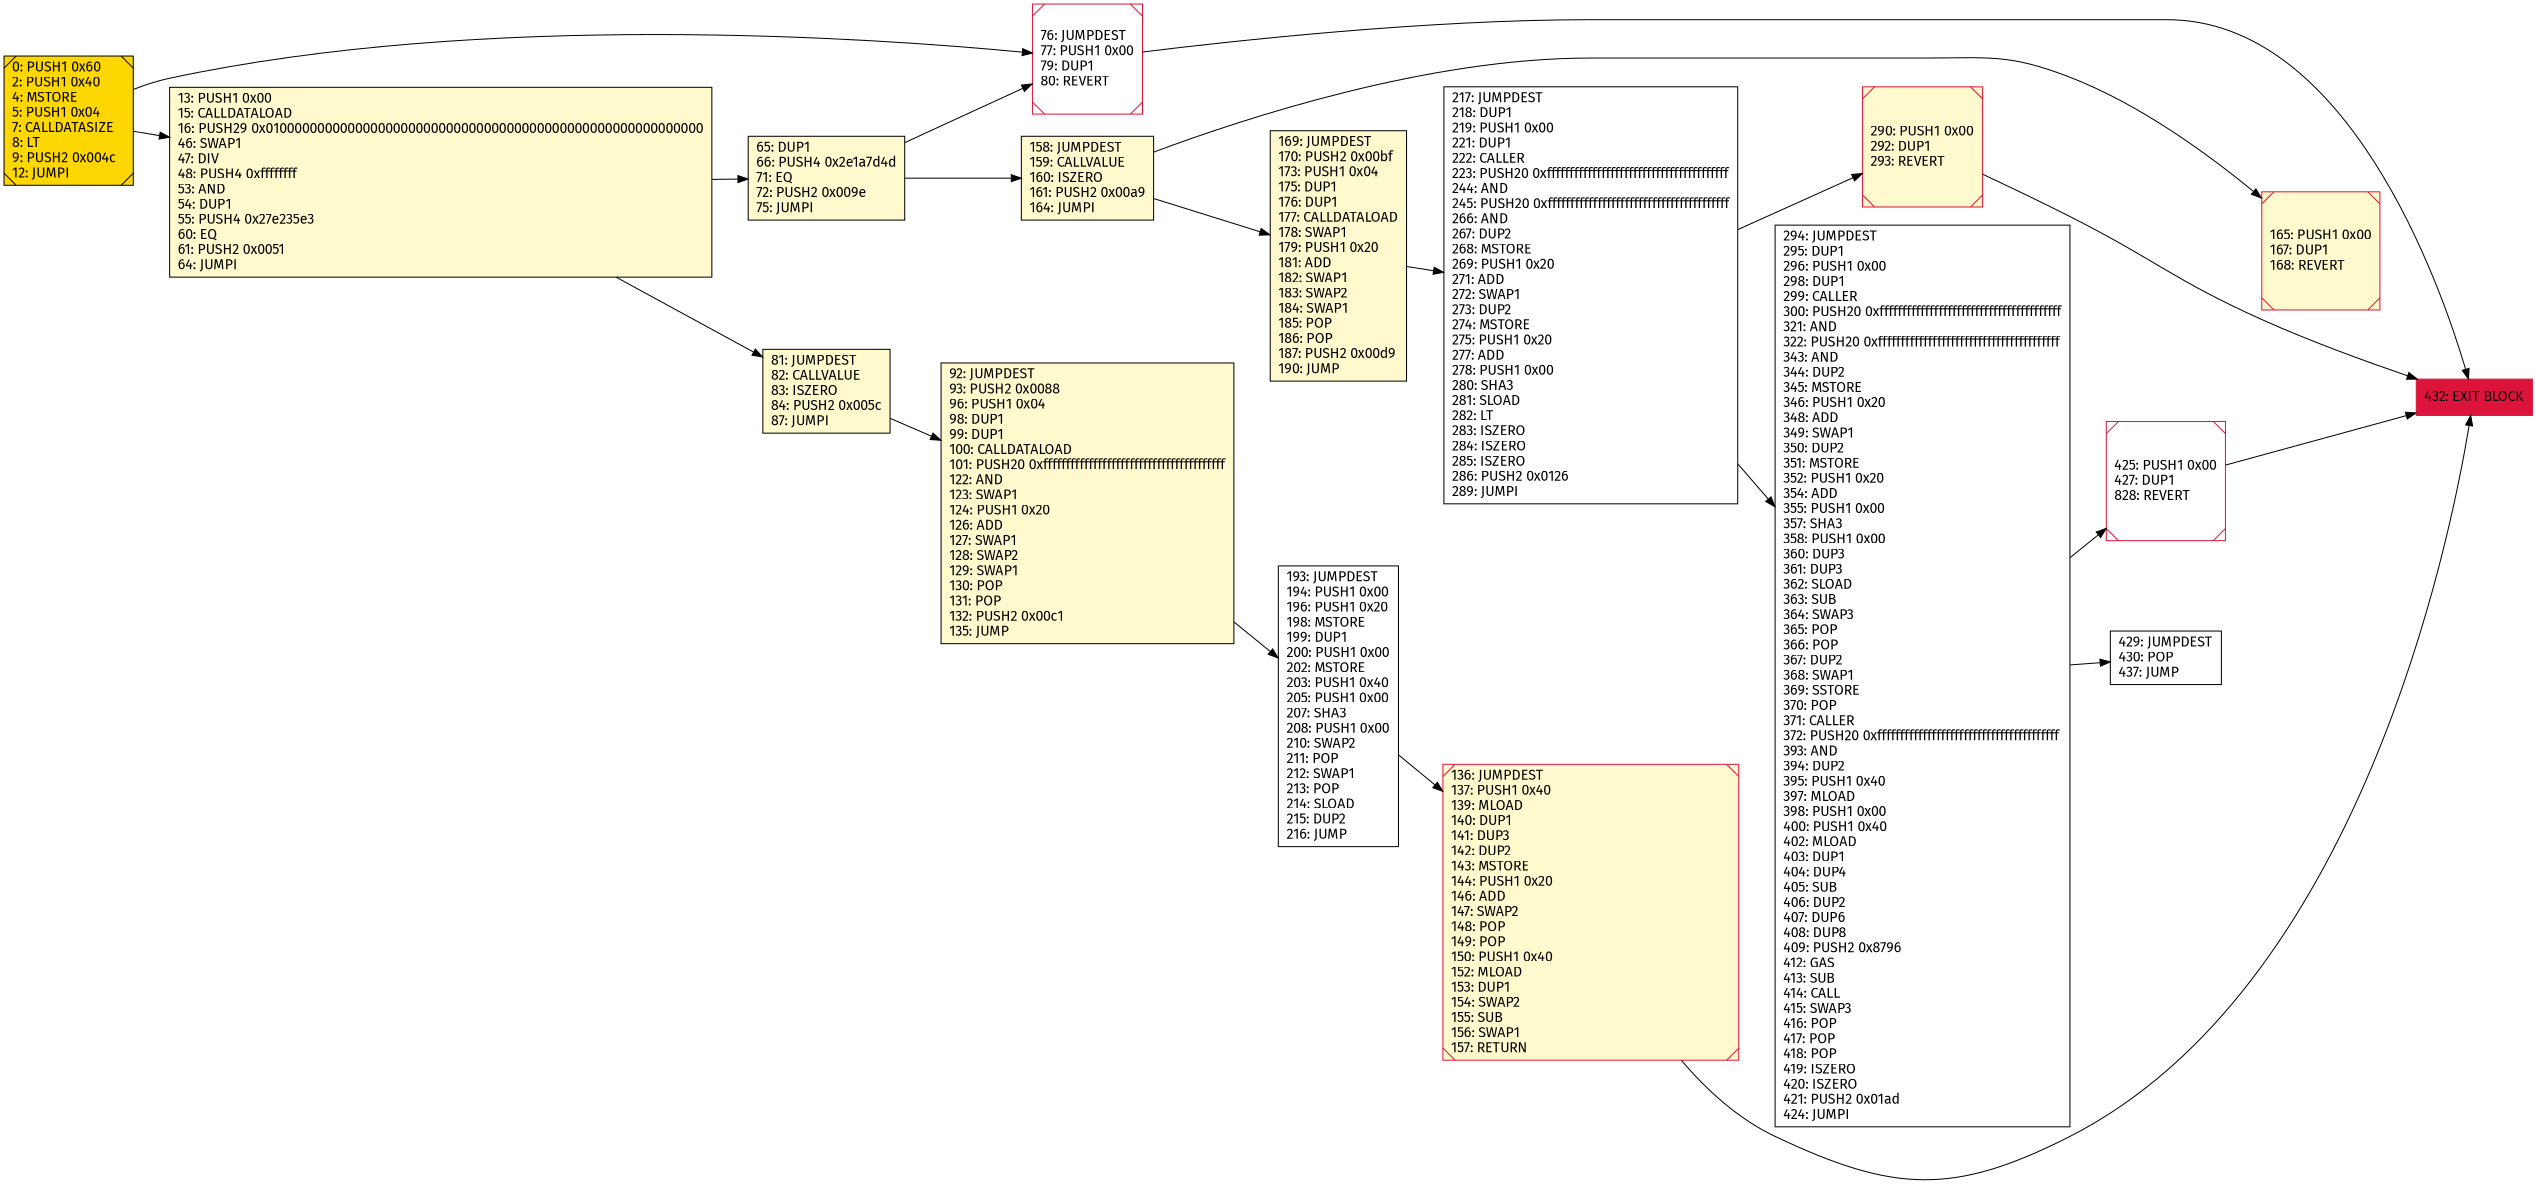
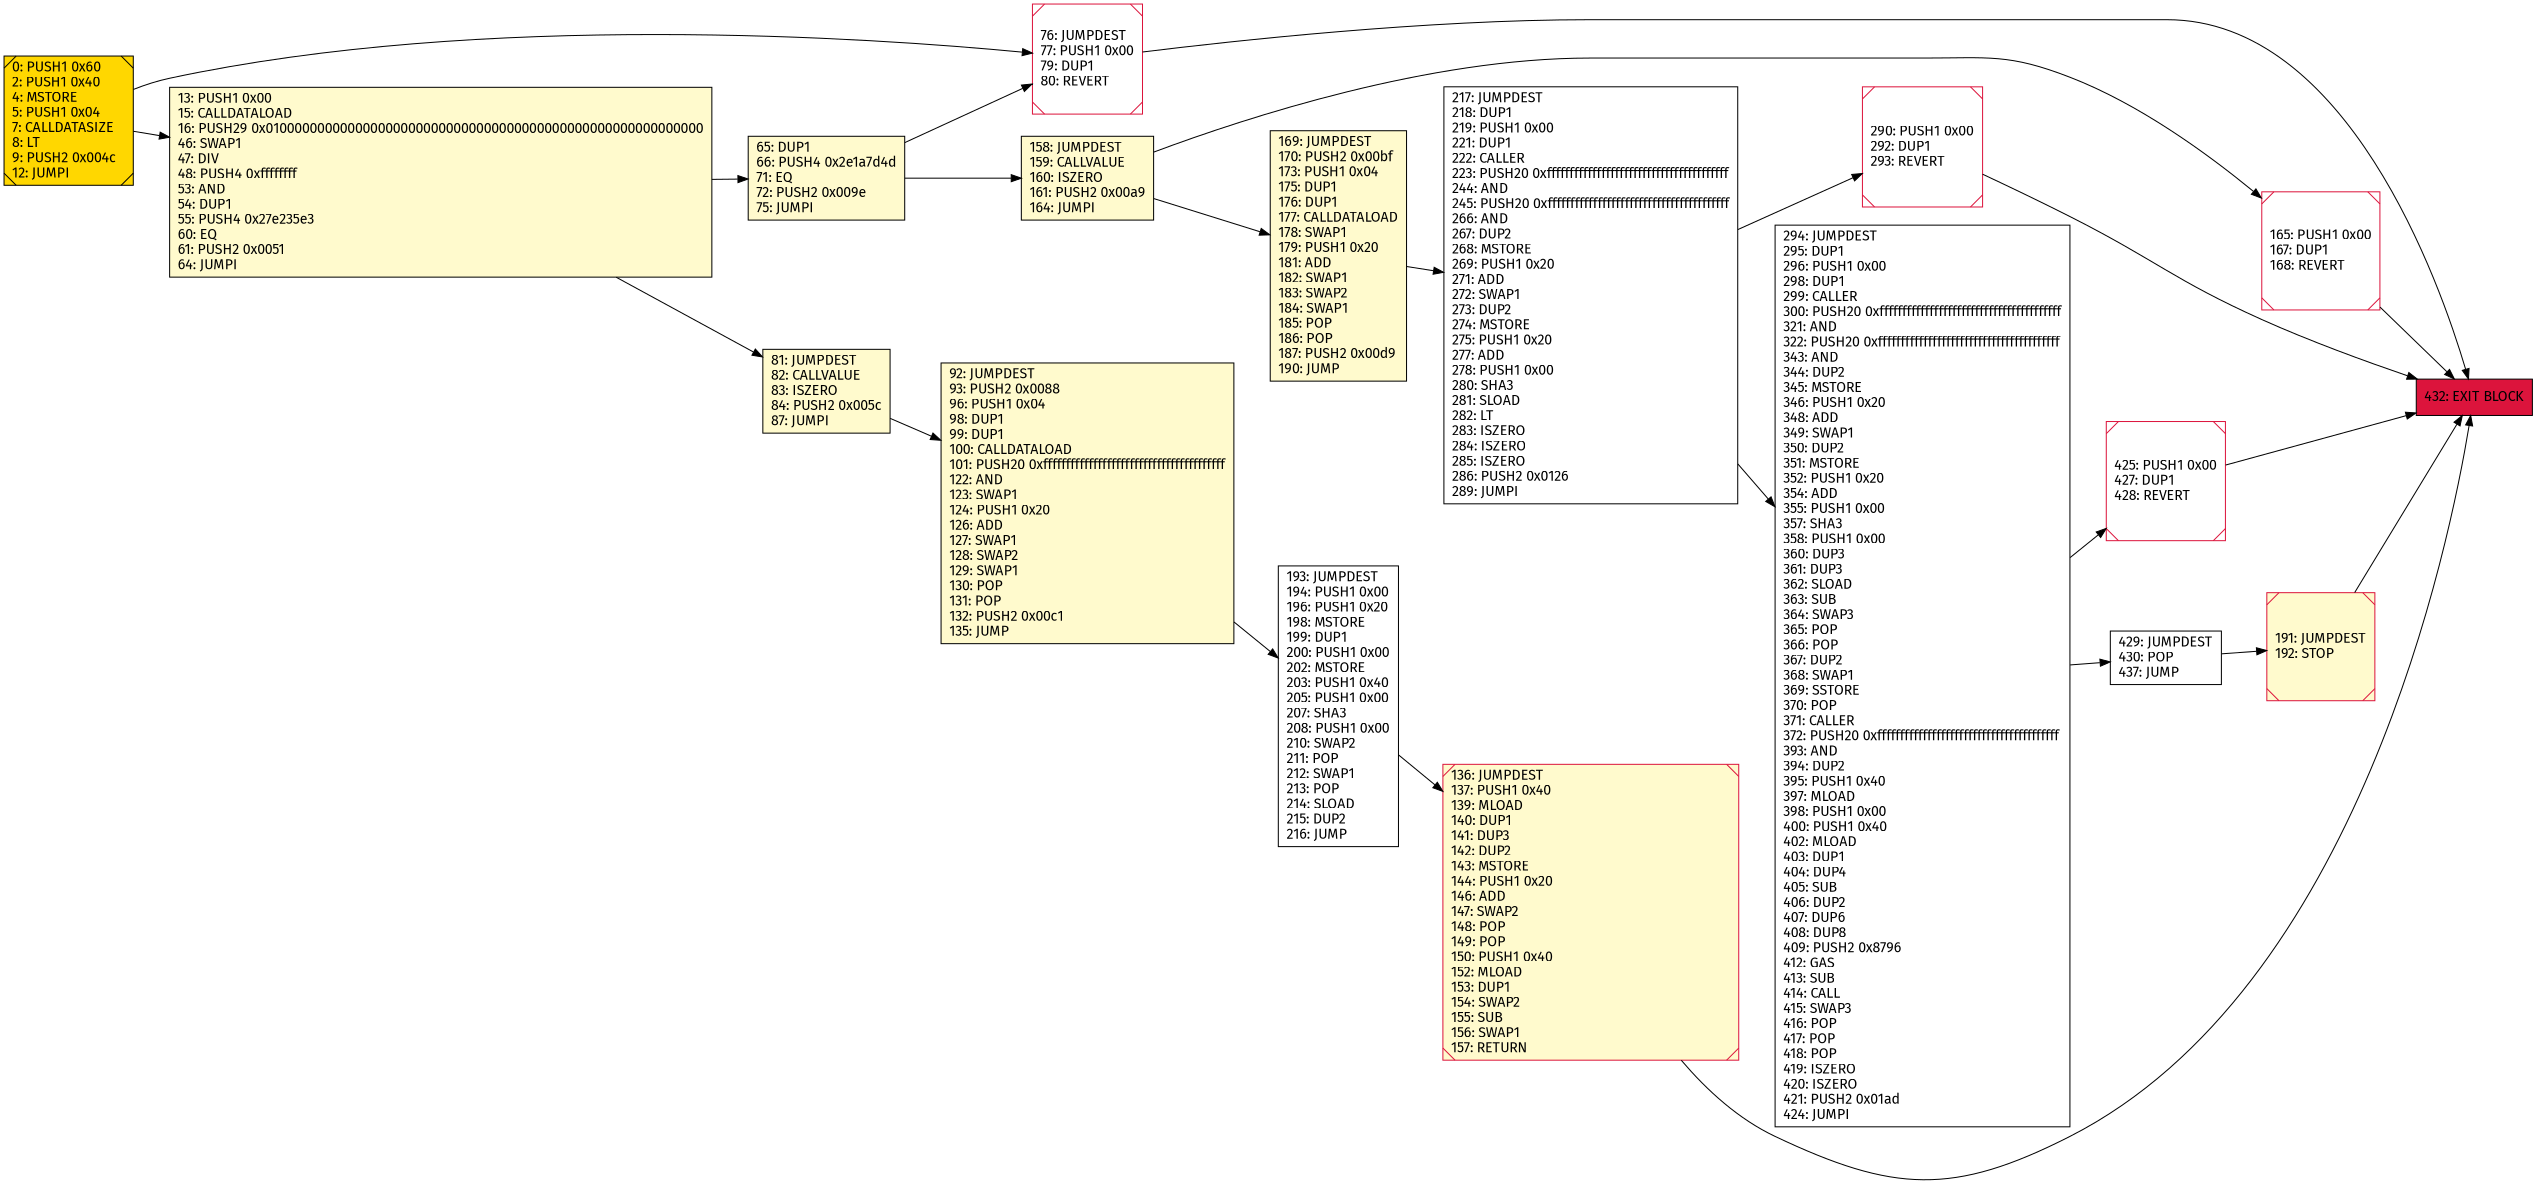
(1923, 147) -> (1923, 147)
(2321, 251) -> (2321, 251)
none -> (2413, 339)
(2474, 397) -> (2474, 397)
(2166, 481) -> (2166, 481)
none -> (2321, 647)
